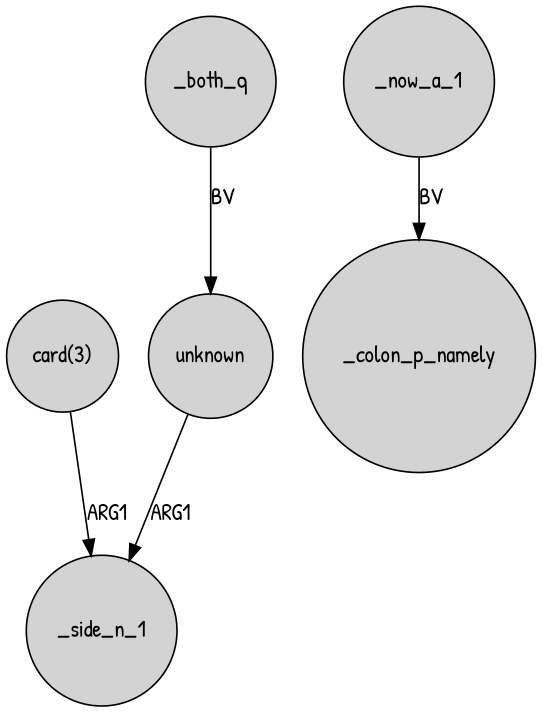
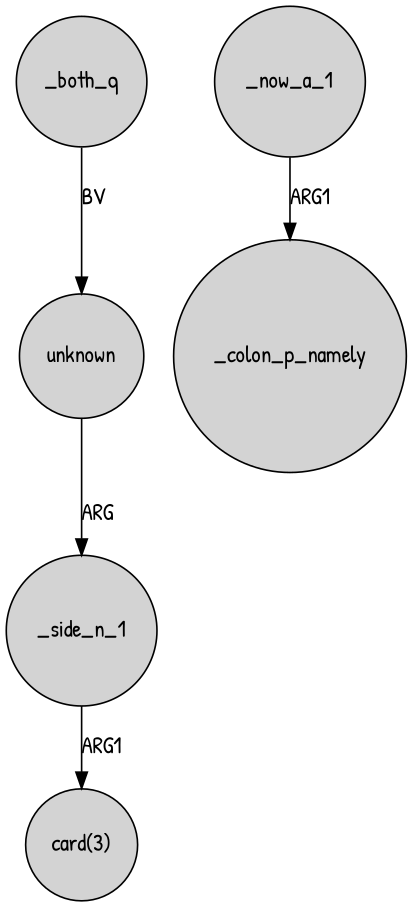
(431, 198) -> (310, 198)
(80, 476) -> (82, 739)
(171, 514) -> (98, 514)
